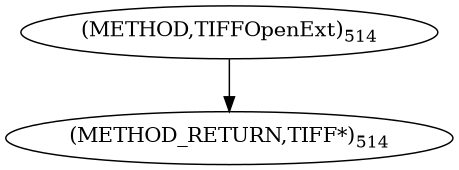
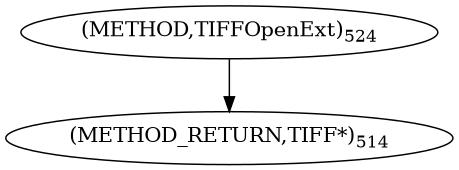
(361, 30) -> (361, 30)
